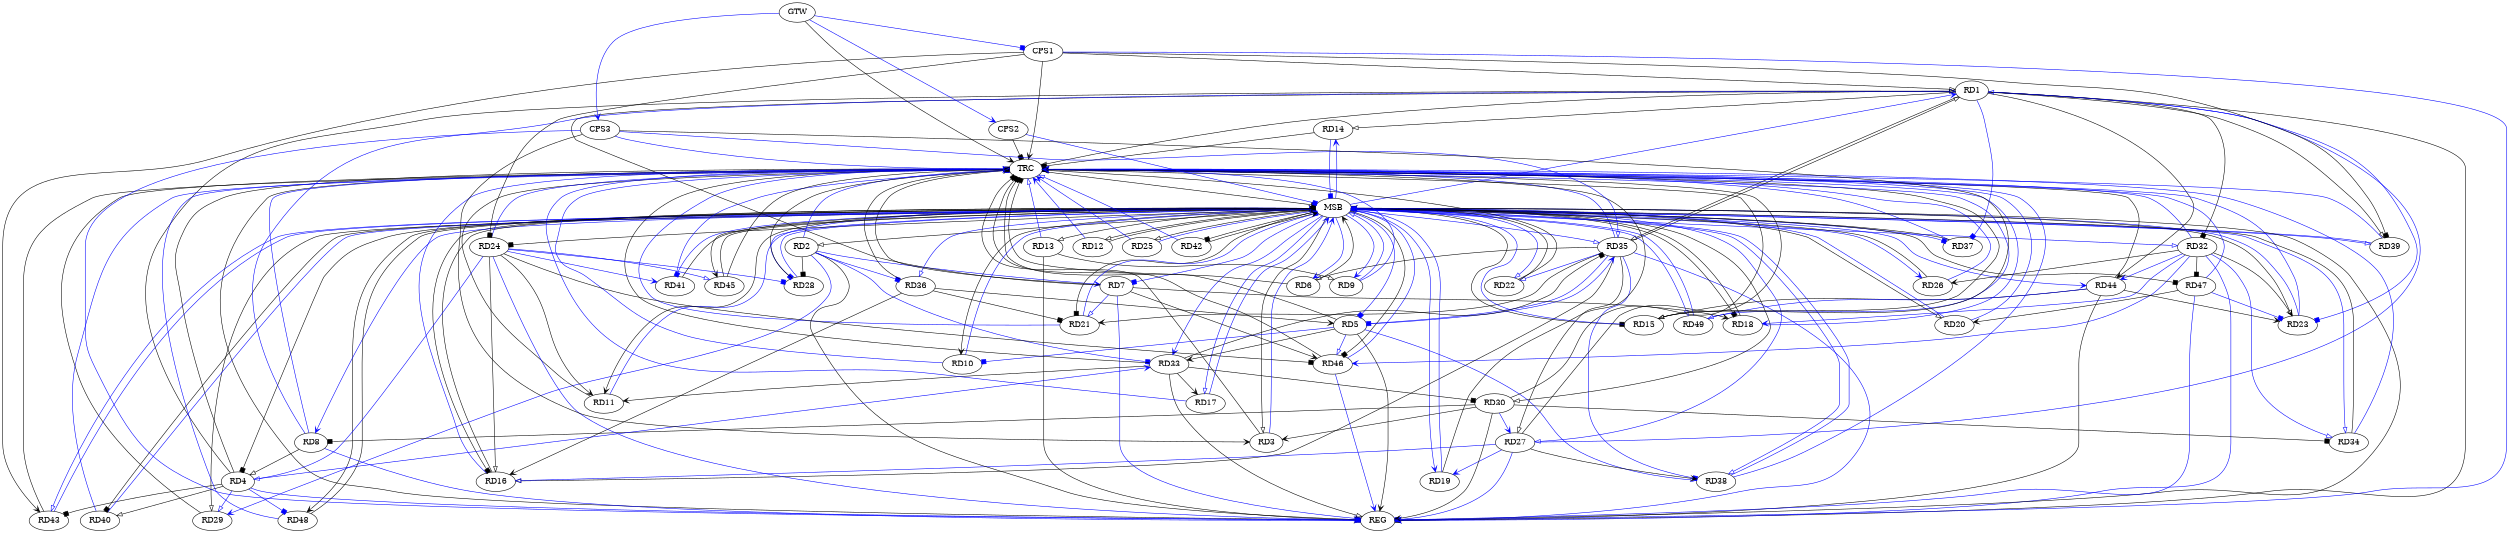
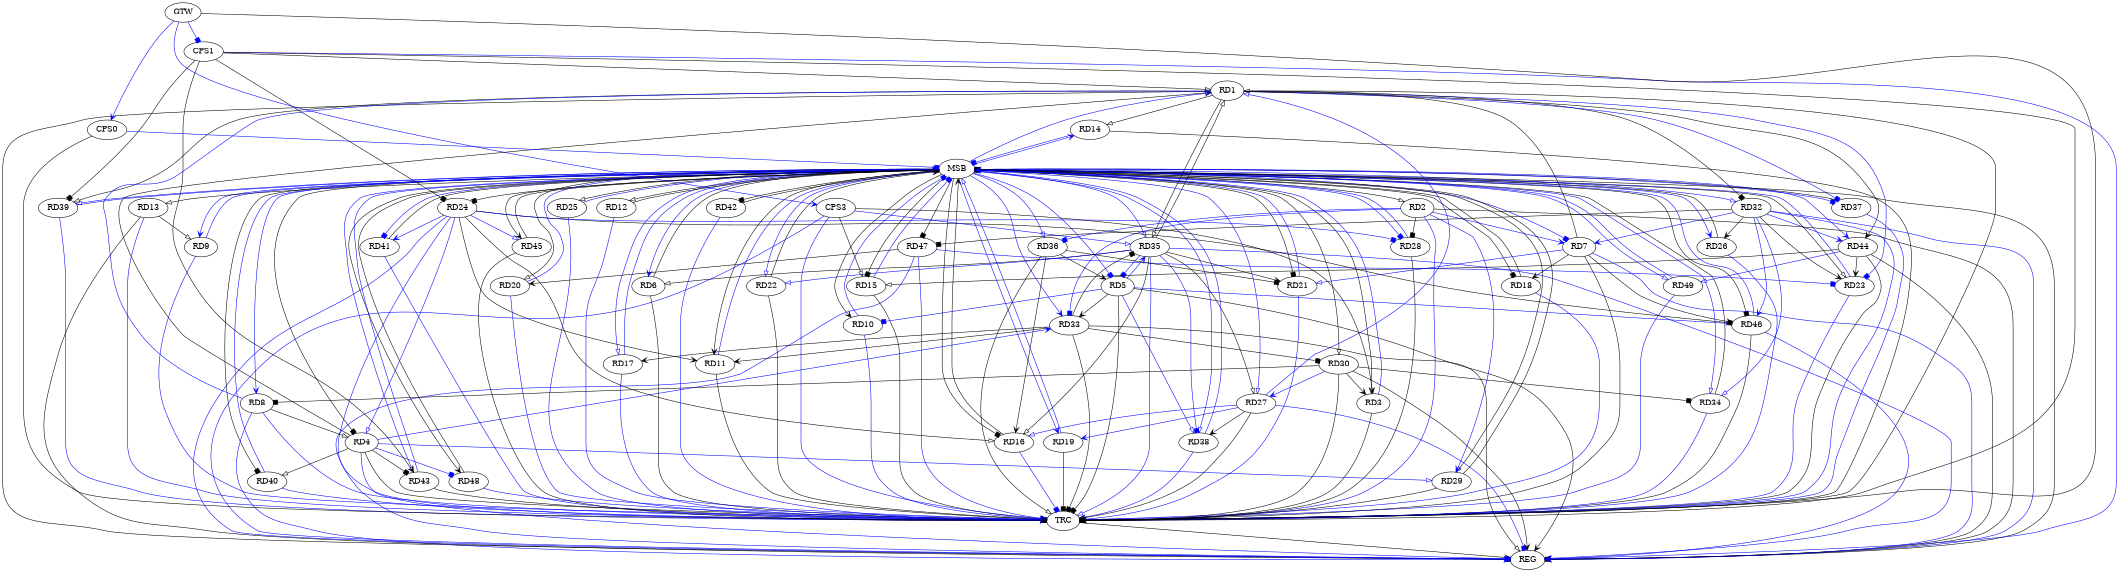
(1008, 130) -> (107, 130)
(1176, 188) -> (1532, 232)
(1984, 310) -> (1667, 227)
